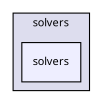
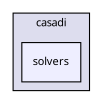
(51, 23) -> (51, 23)
